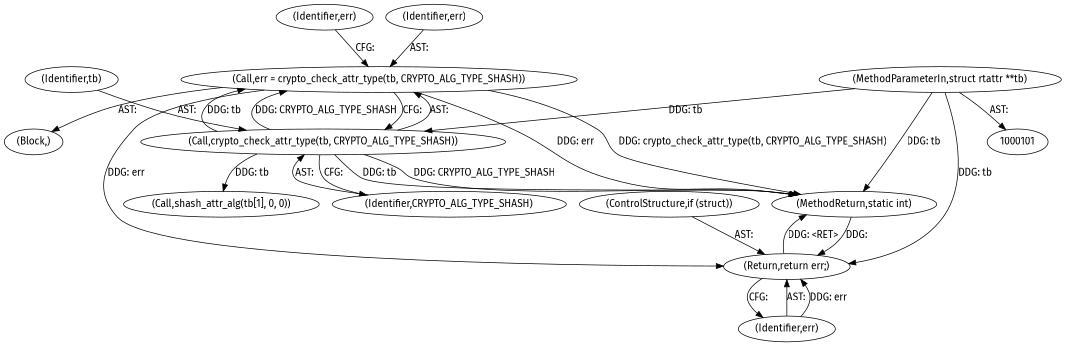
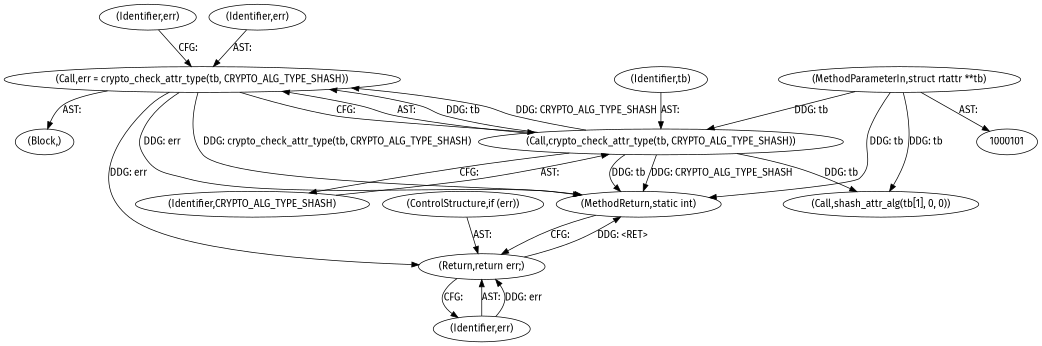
(669, 204) -> (463, 204)
(950, 205) -> (909, 140)
(858, 235) -> (562, 235)
